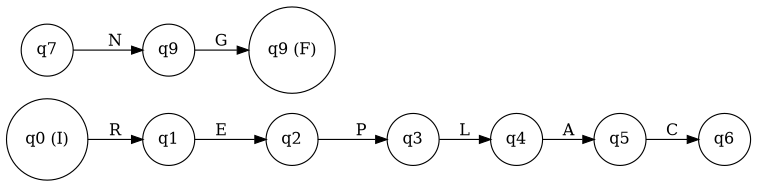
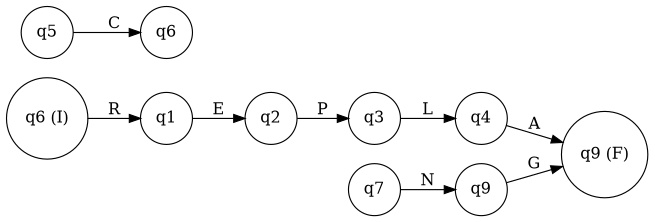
(47, 139) -> (47, 118)
(563, 139) -> (529, 132)
